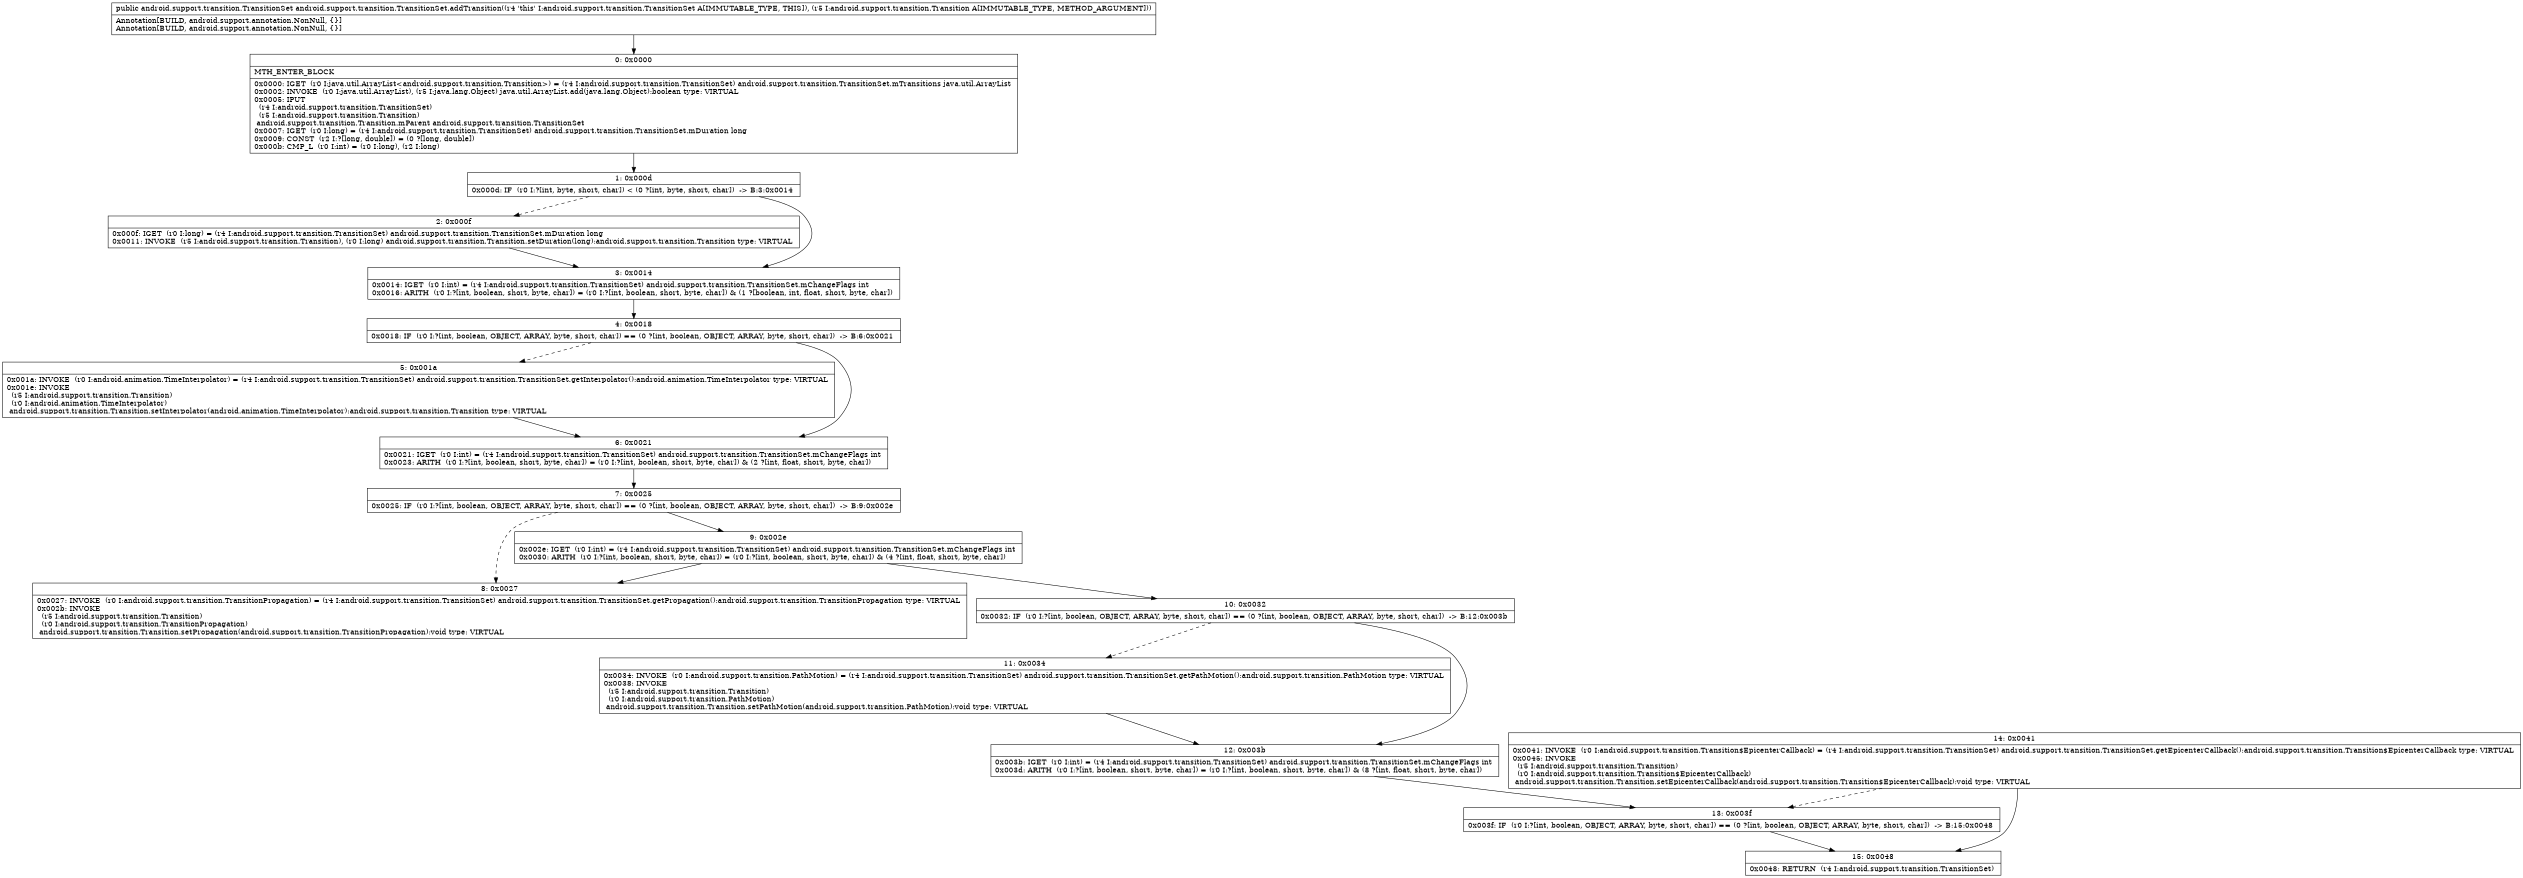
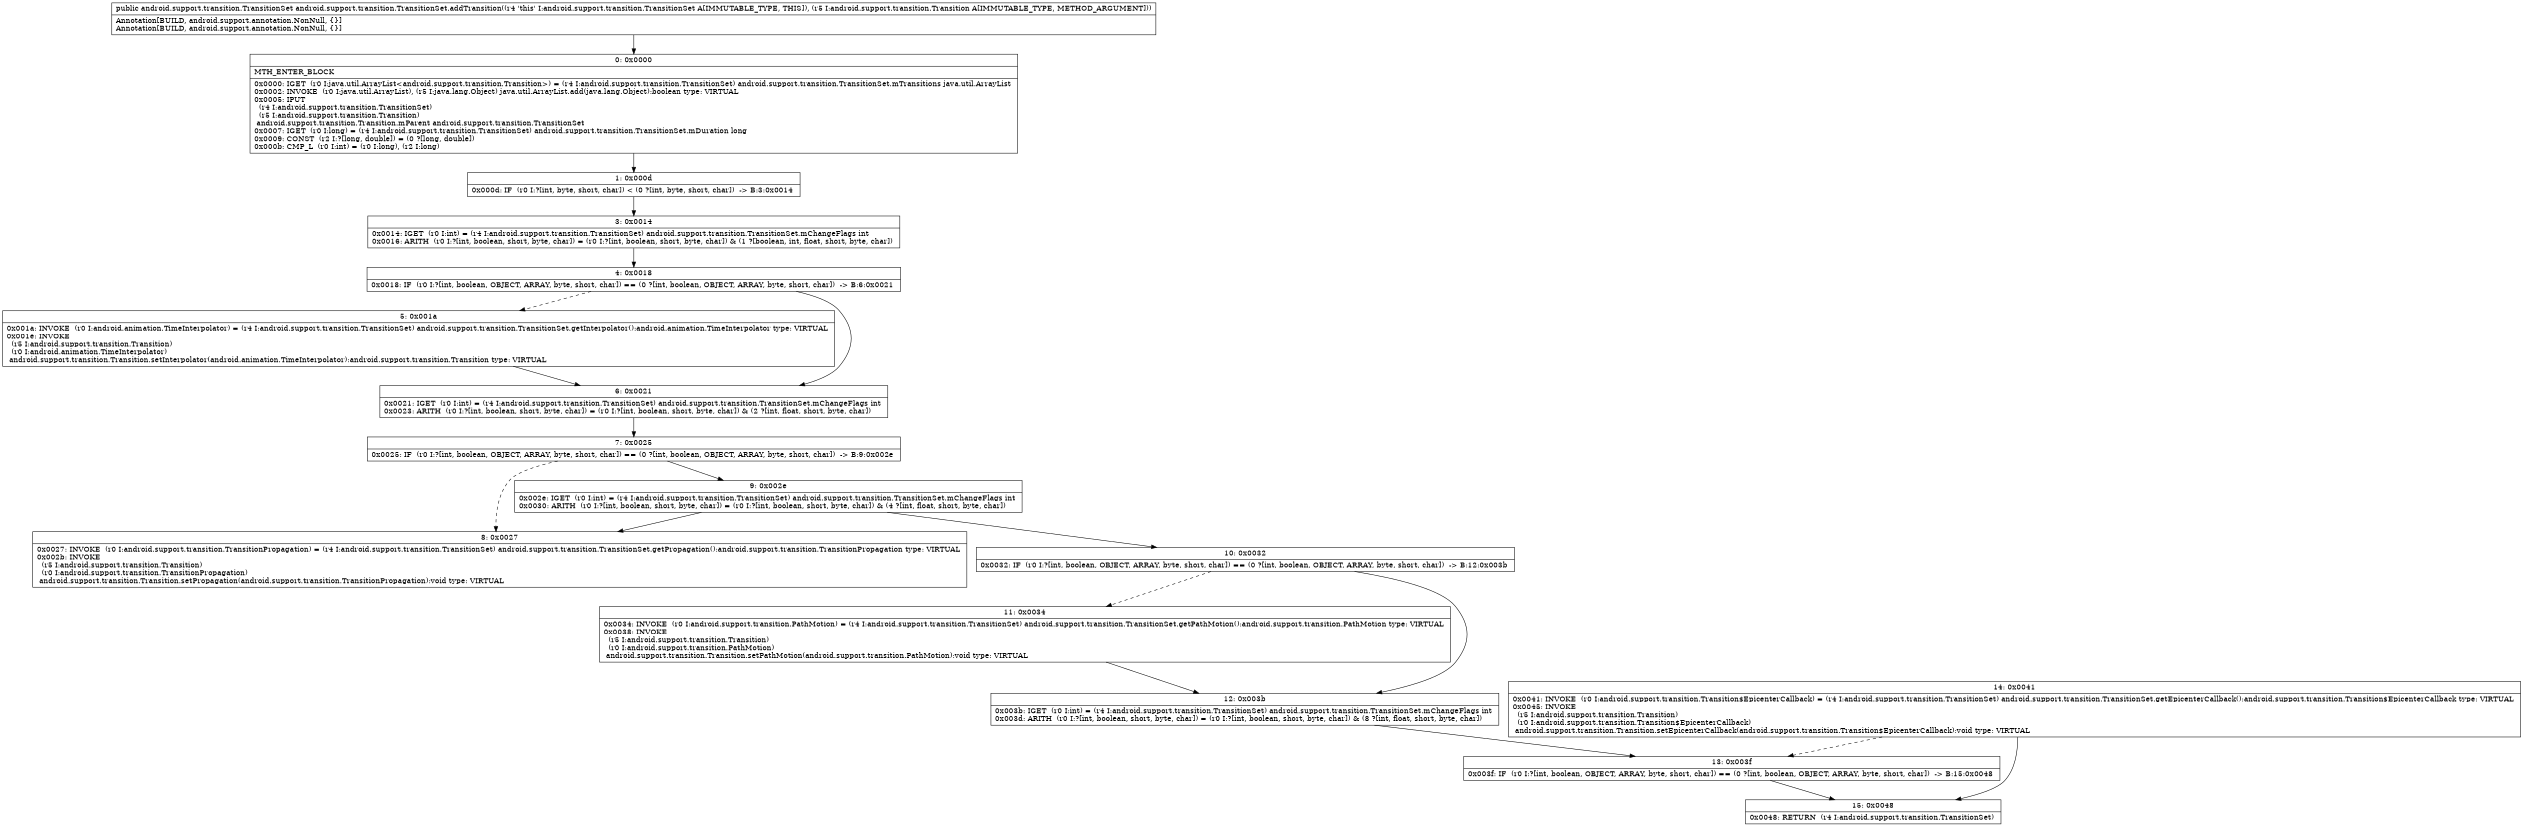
(454, 232) -> none
